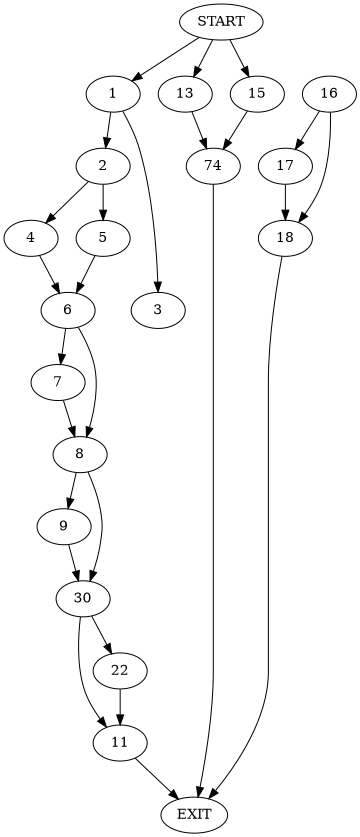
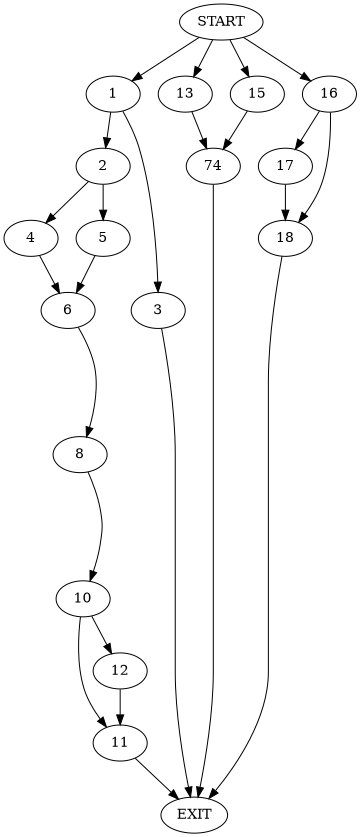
none -> (273, 56)
(58, 383) -> none
(64, 527) -> none
none -> (175, 558)
(83, 599) -> (83, 599)
(120, 671) -> (120, 671)
